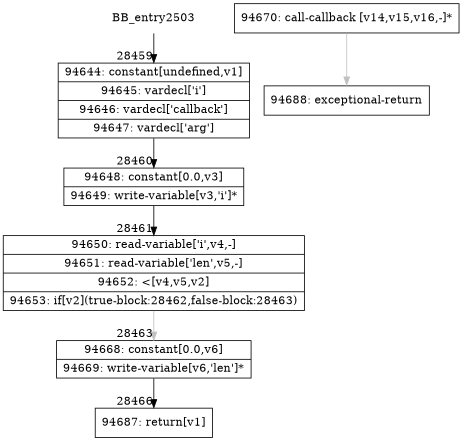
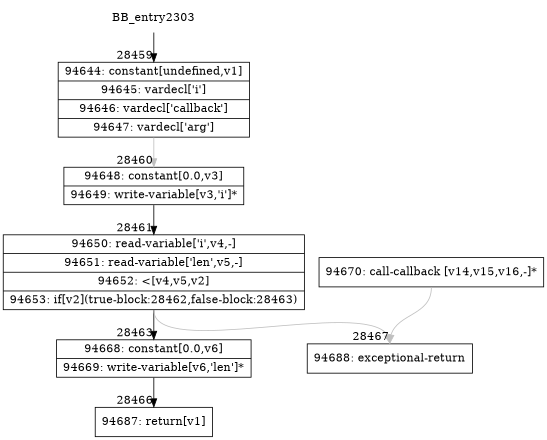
(154, 18) -> (154, 18)
(154, 149) -> (154, 148)
(154, 321) -> (154, 321)
none -> (268, 327)
